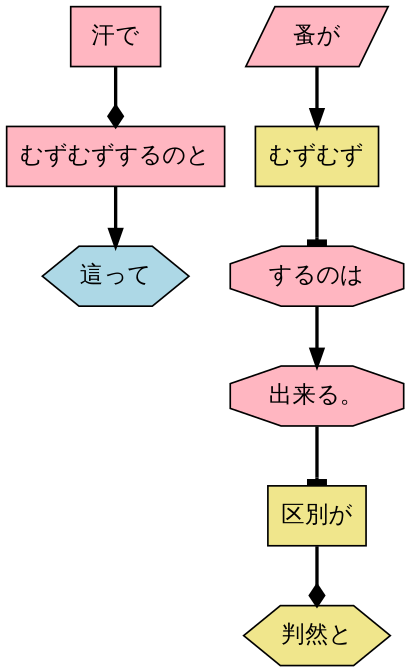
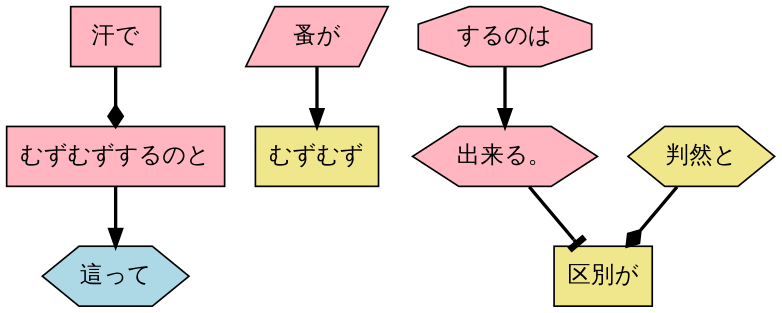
(317, 212) -> none
(317, 396) -> (505, 156)
(317, 566) -> (659, 209)
